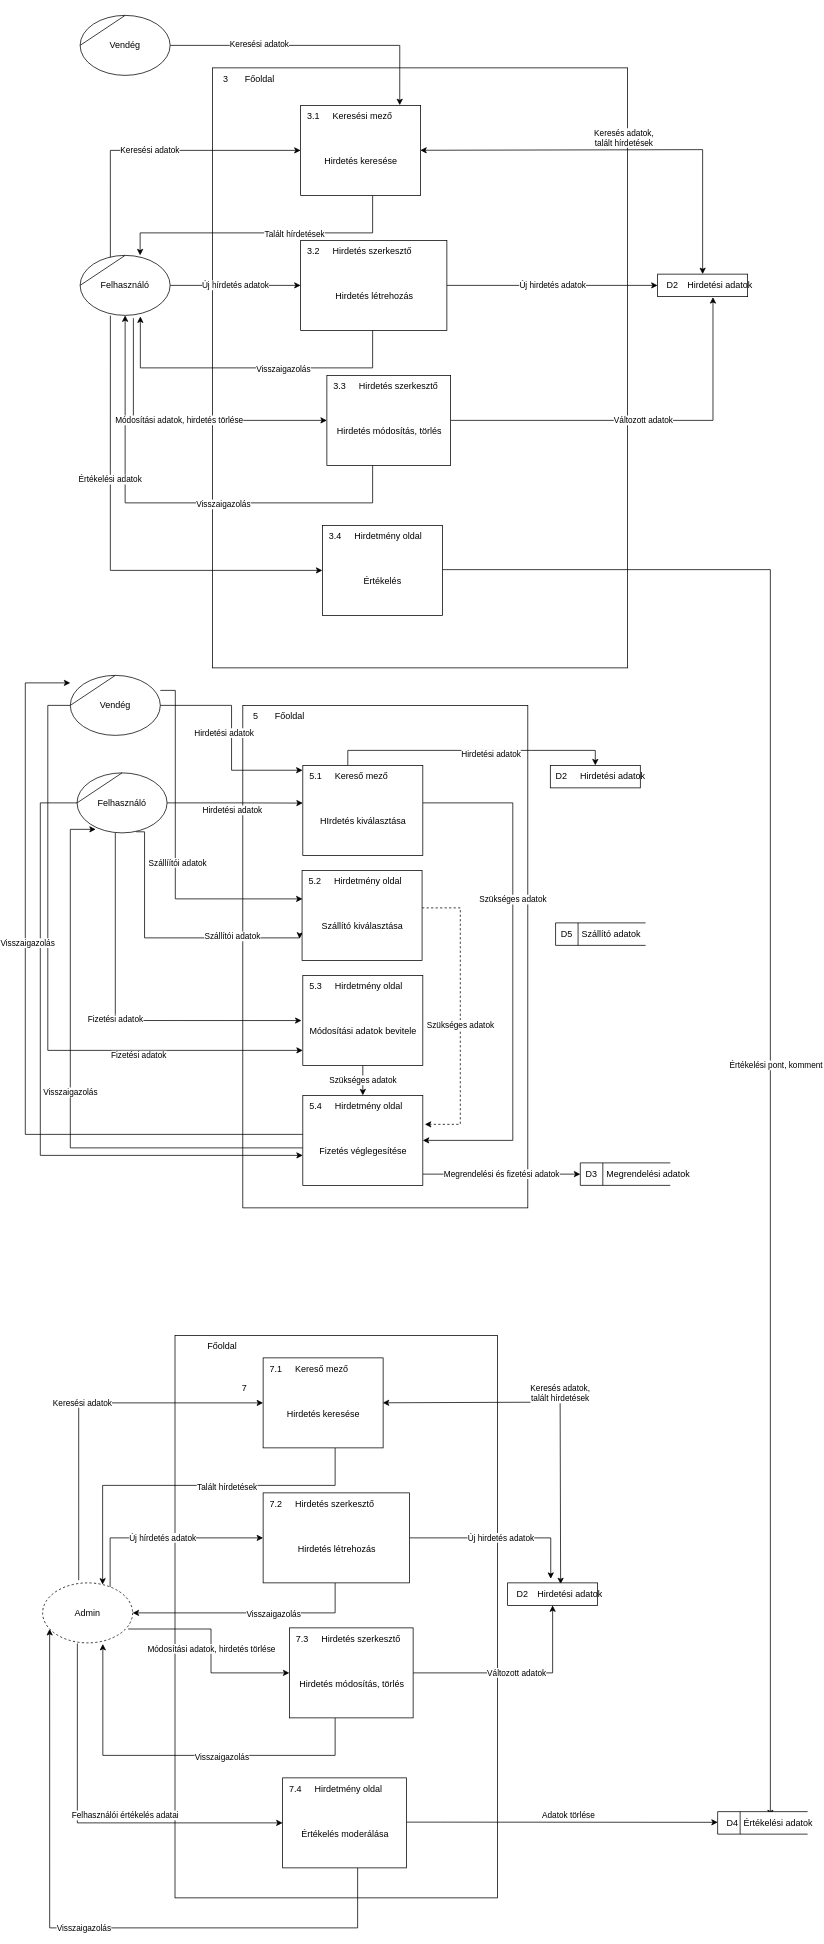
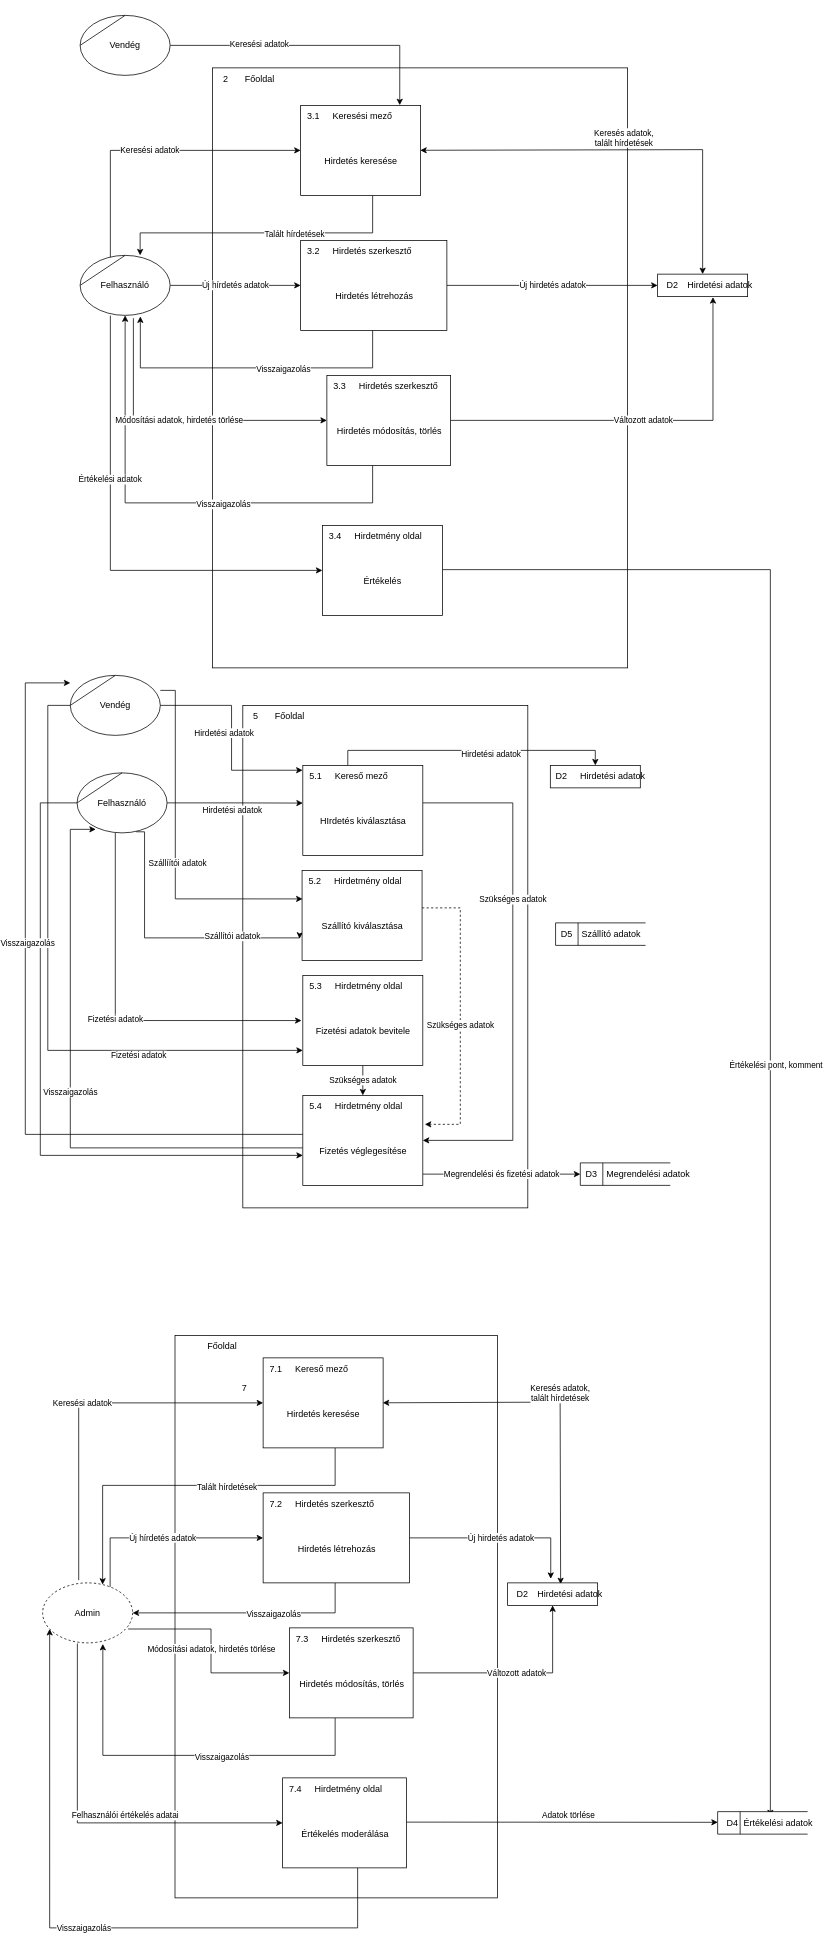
(226, 79) -> (226, 79)
(363, 1032) -> (363, 1032)
